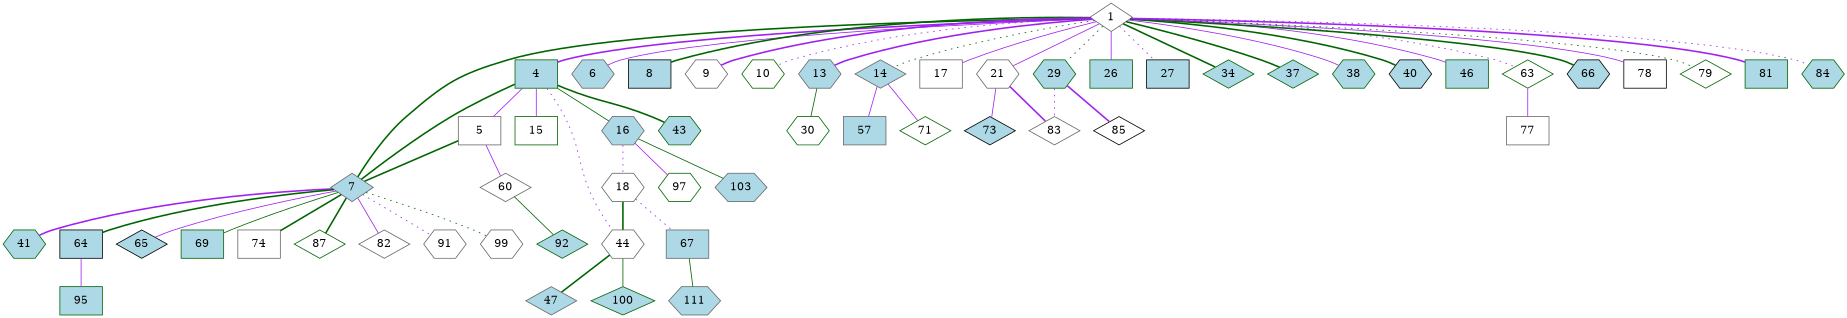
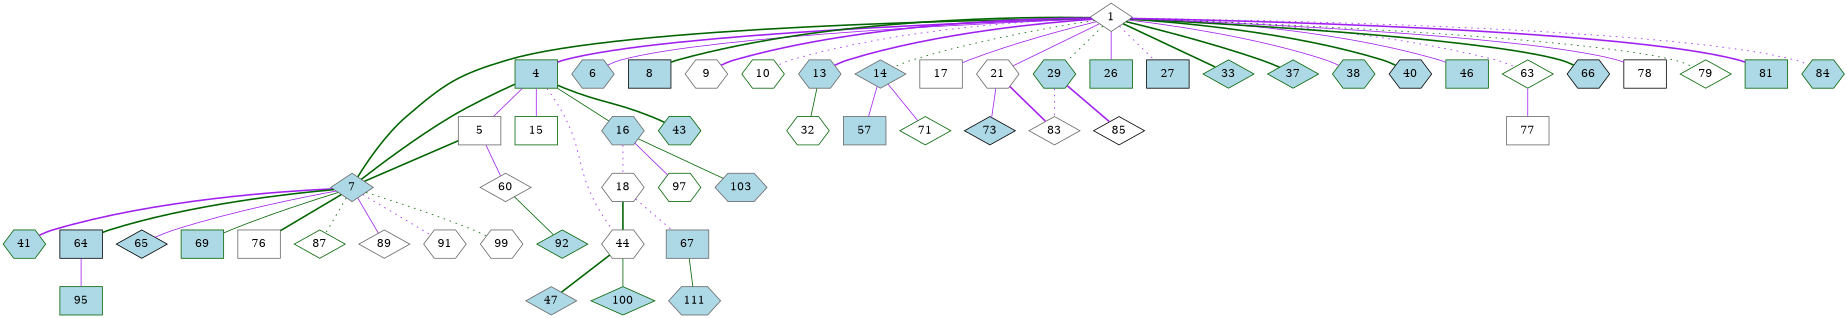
(1229, 74) -> (1229, 74)
(808, 131) -> (808, 131)
(336, 216) -> (336, 216)
(259, 244) -> (259, 244)
(384, 244) -> (384, 244)
